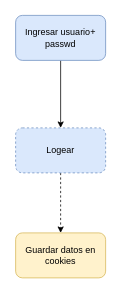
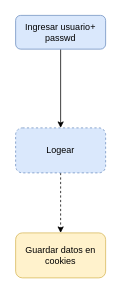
(60, 38) -> (60, 32)
